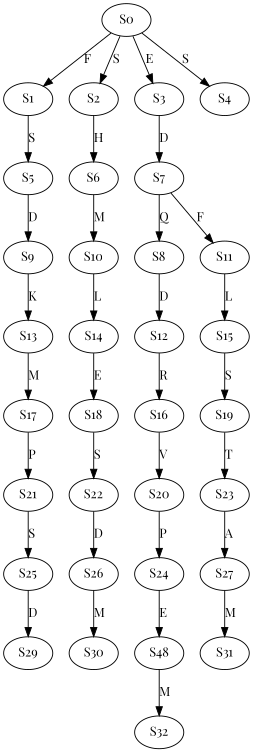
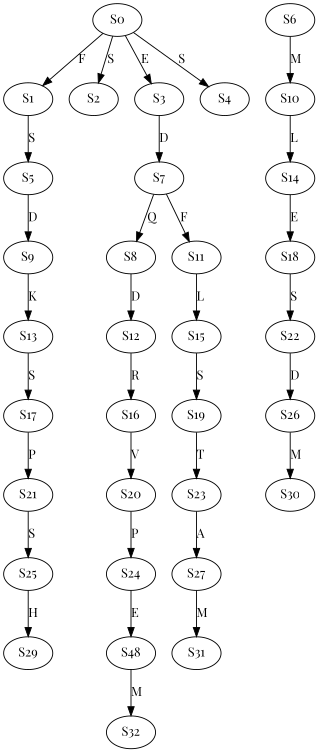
(94, 134) -> none
(34, 376) -> (32, 376)
(33, 614) -> (33, 614)
